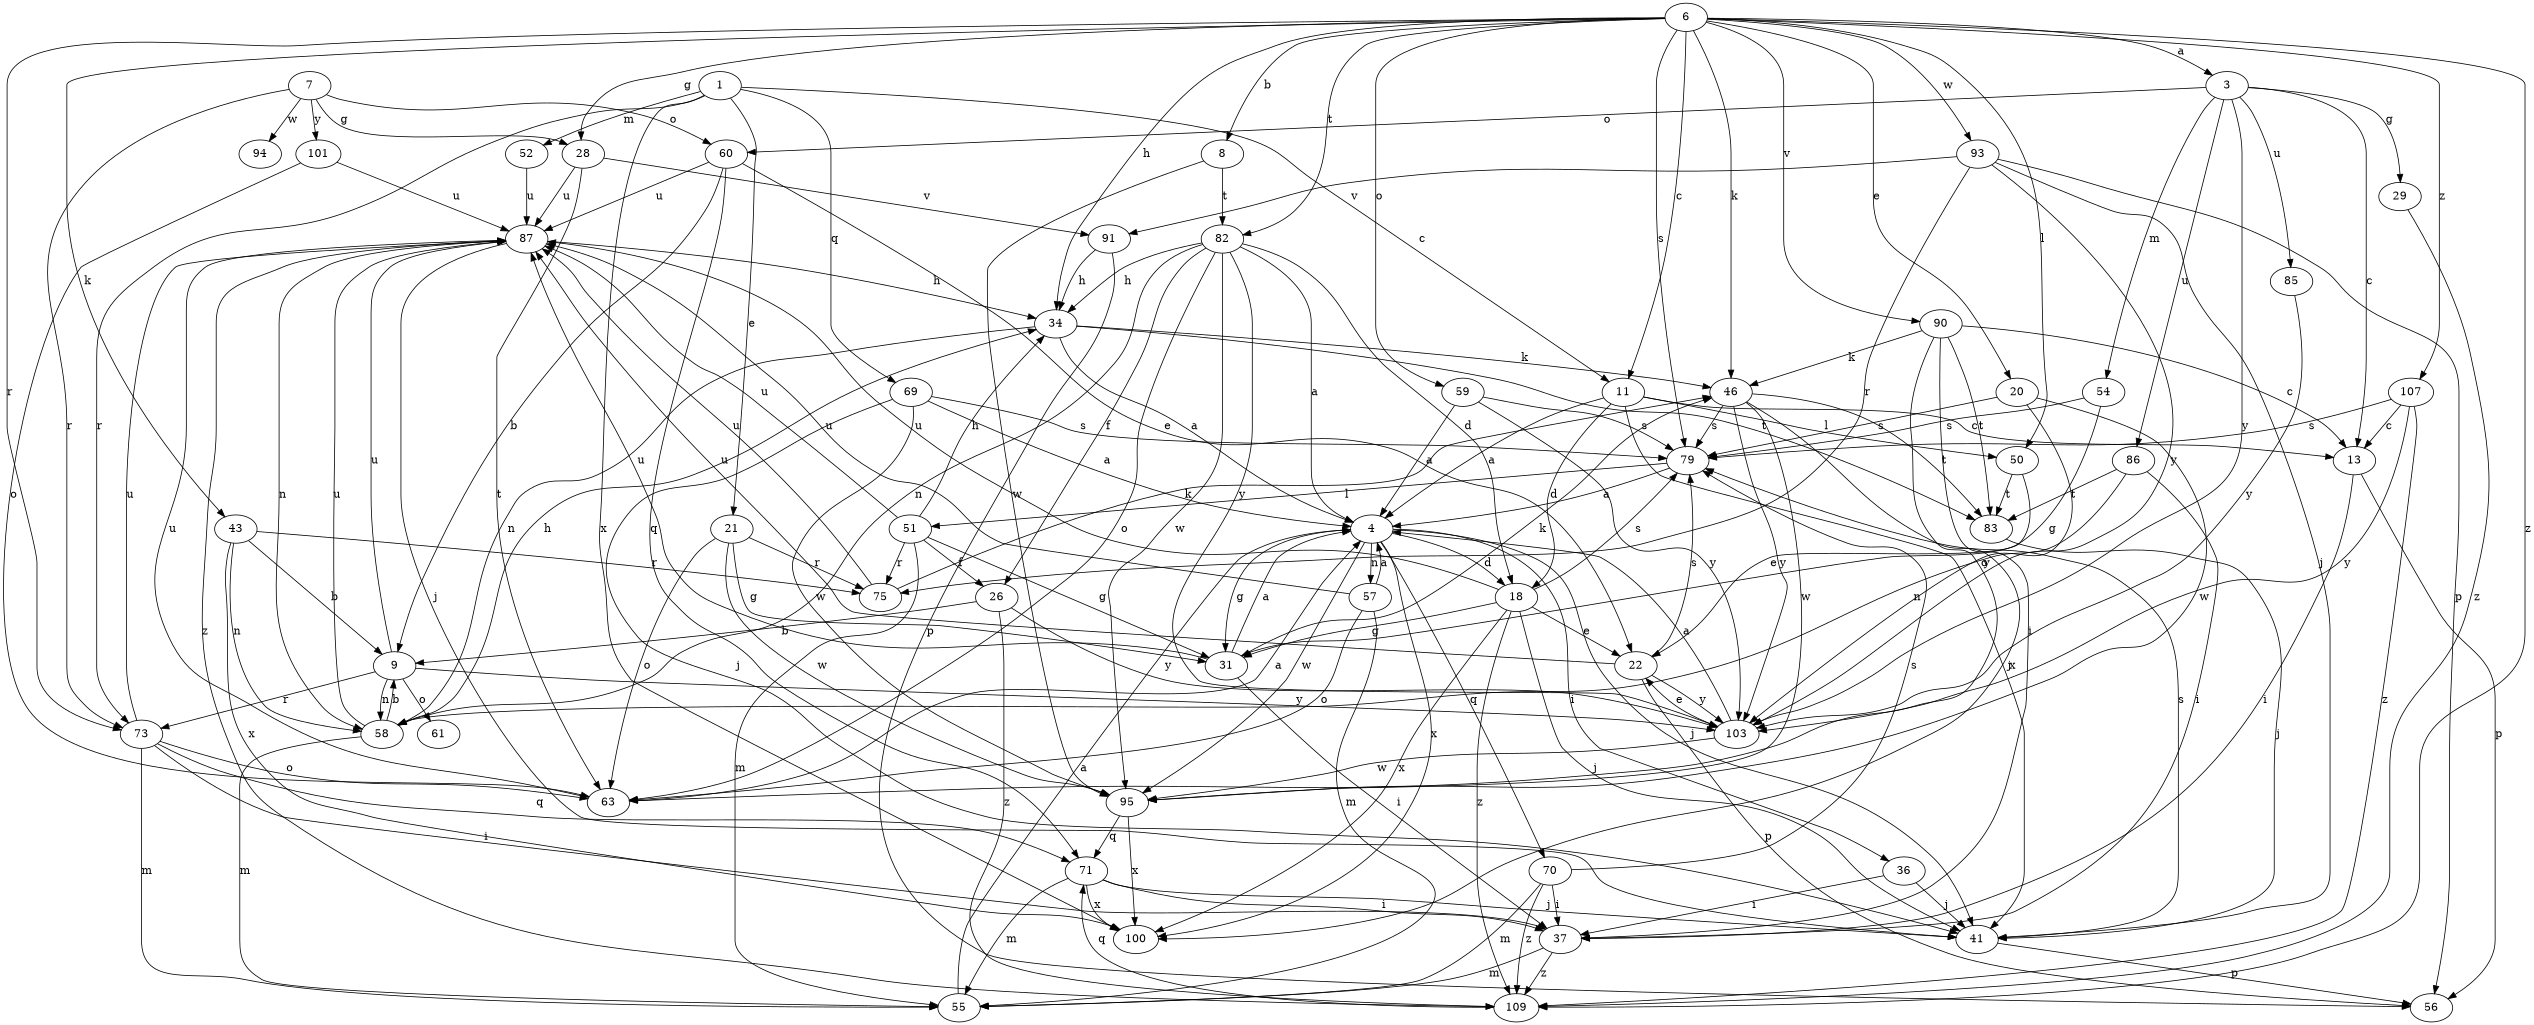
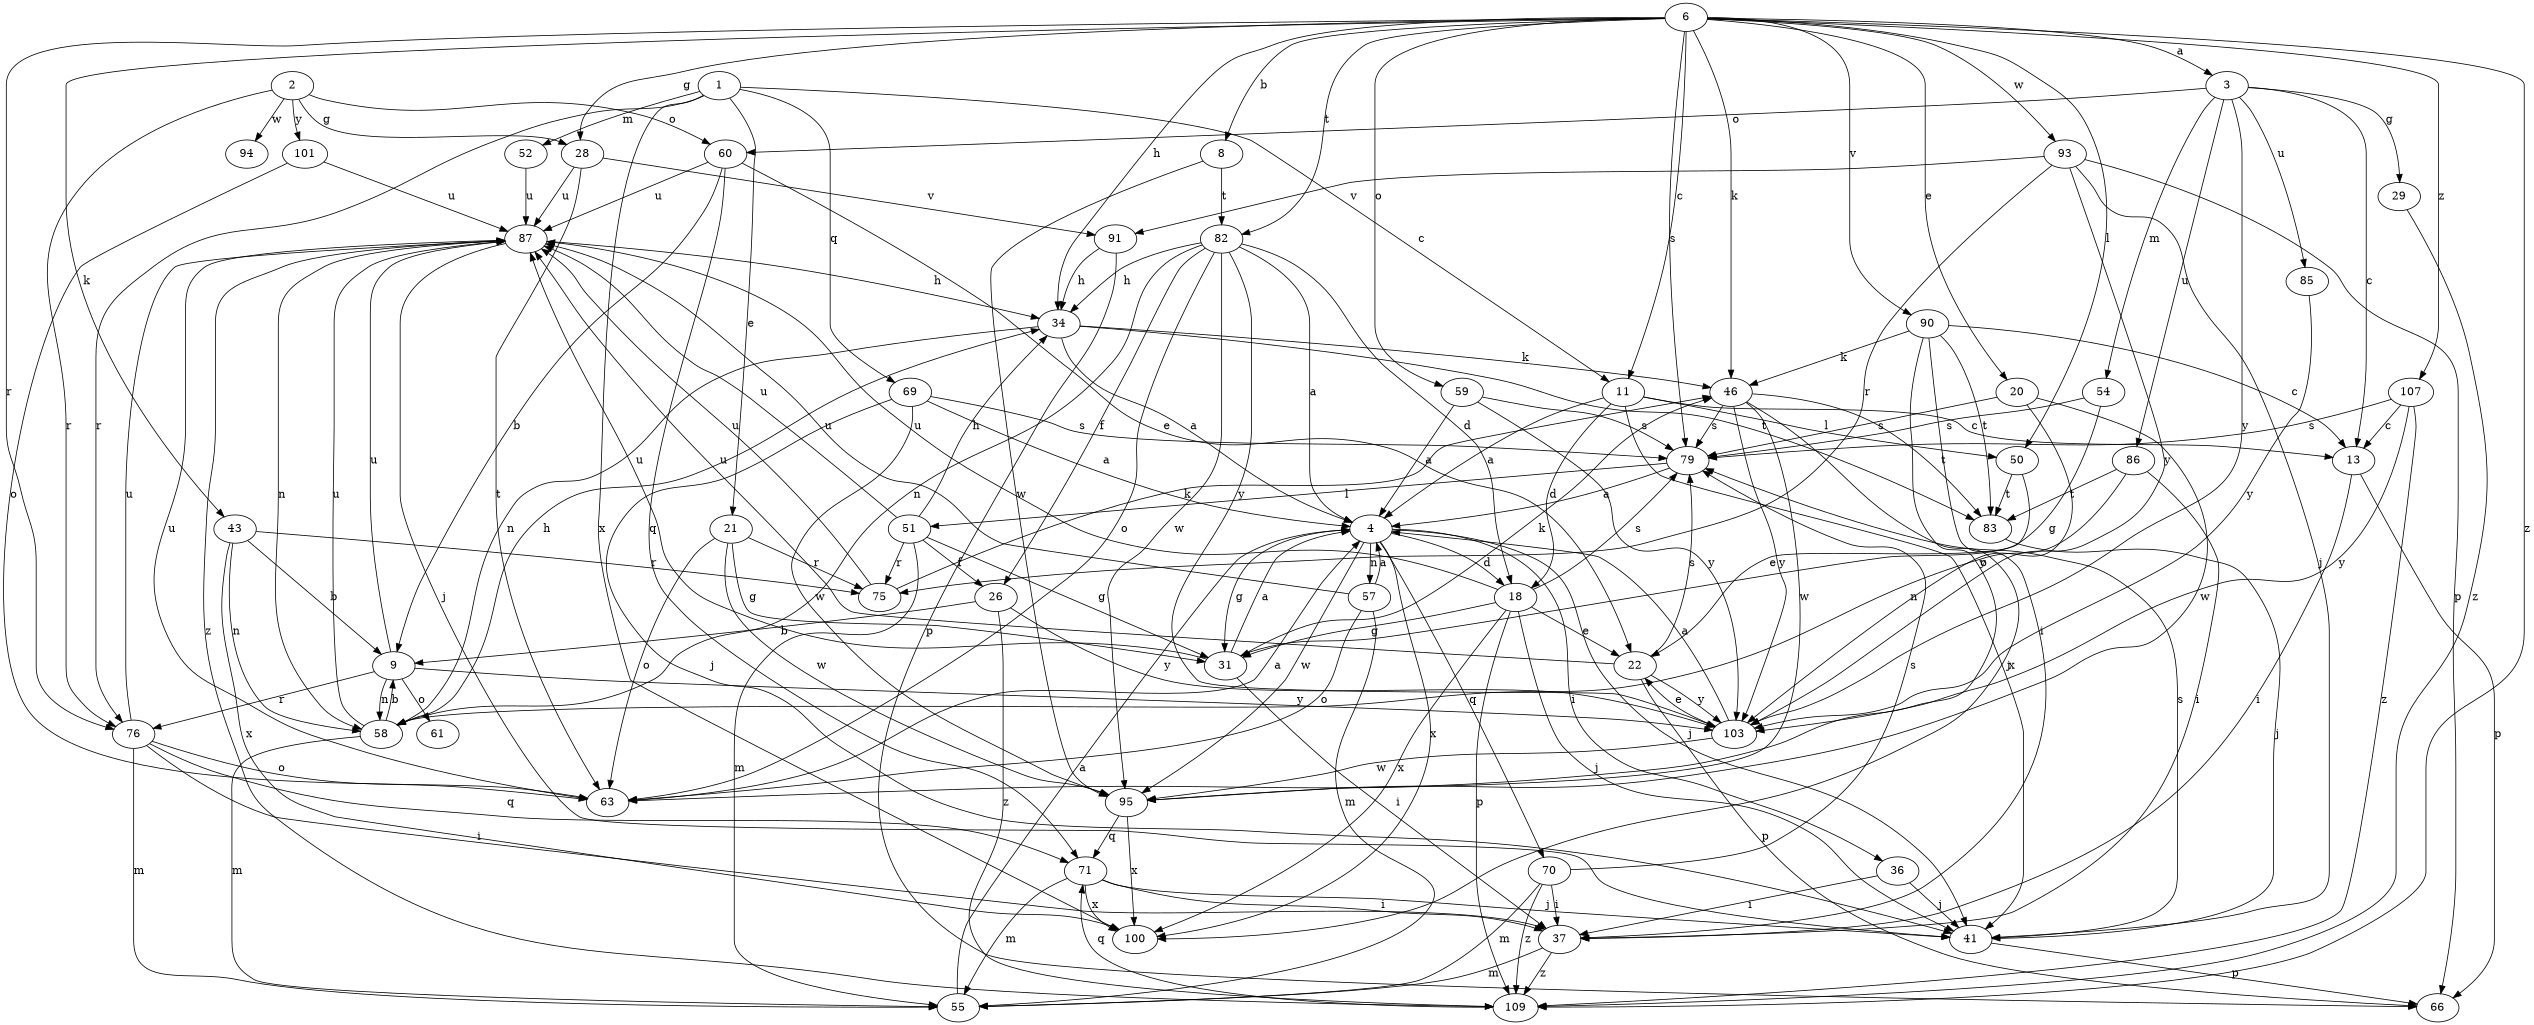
(310, 86) -> (292, 86)
(142, 734) -> (134, 734)
(1480, 803) -> (1480, 803)
(2431, 1008) -> (2438, 1008)
